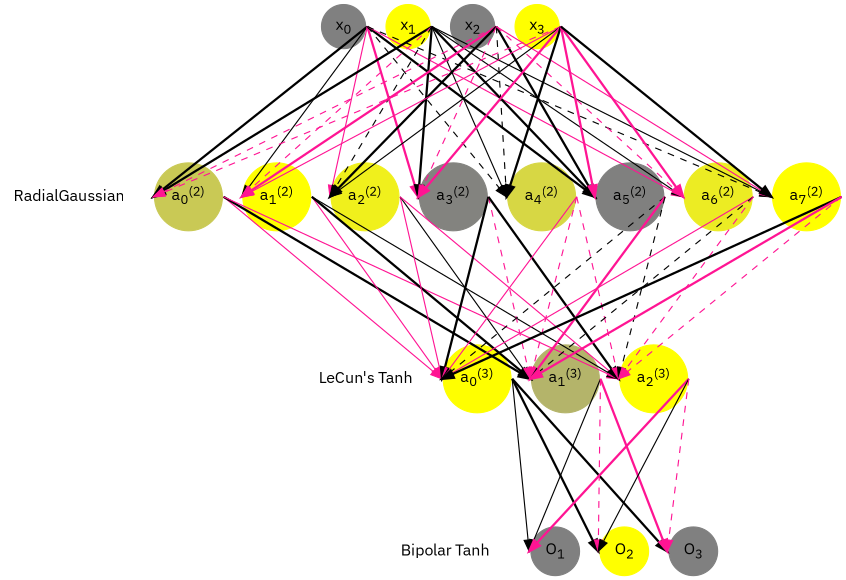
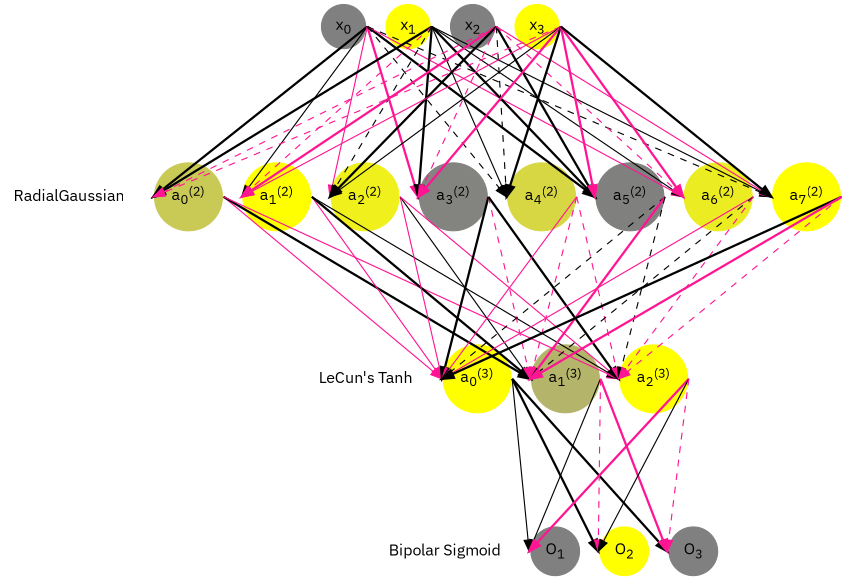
(445, 551) -> (445, 551)
